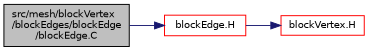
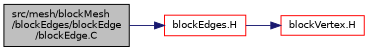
(67, 25) -> (67, 25)
(205, 25) -> (205, 25)
